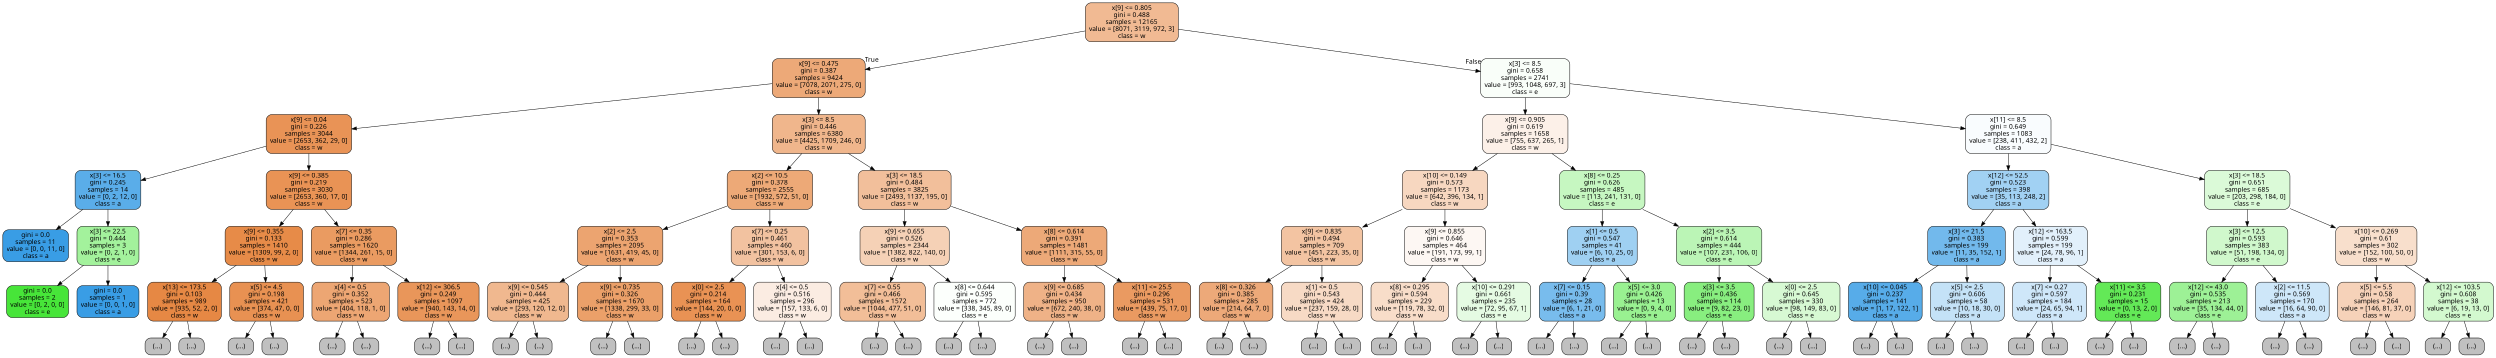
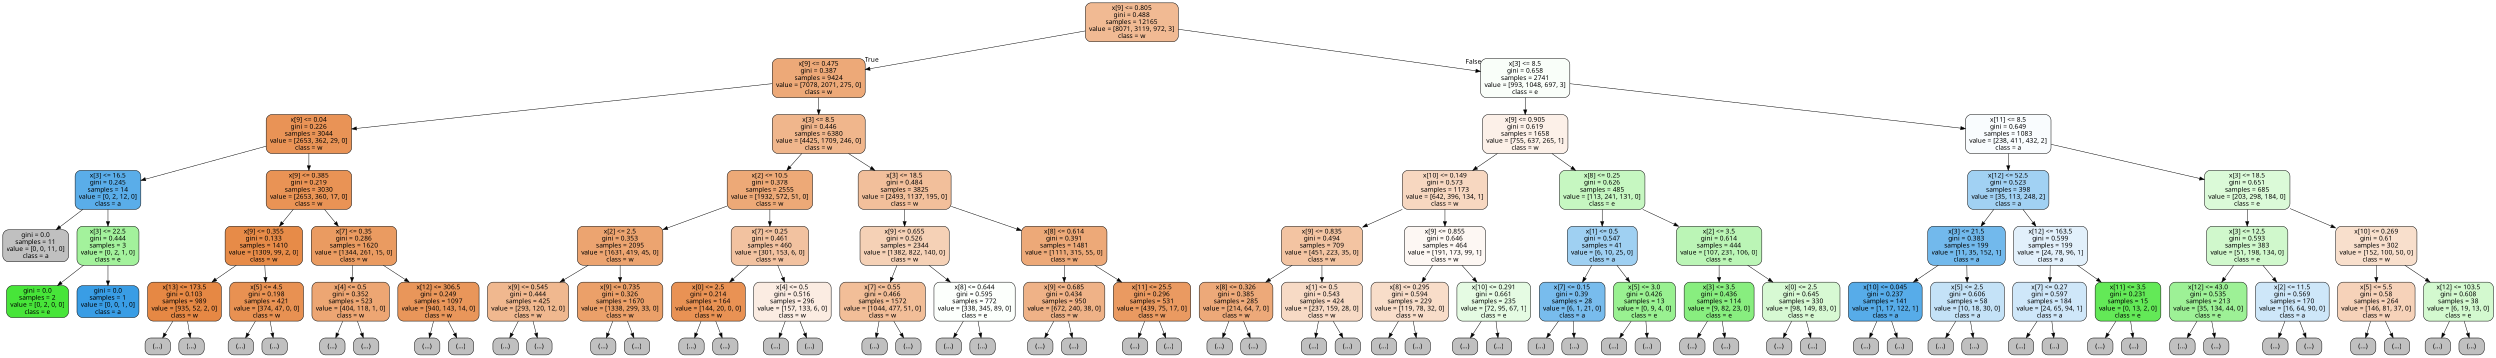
(36, 246) -> (36, 246)
